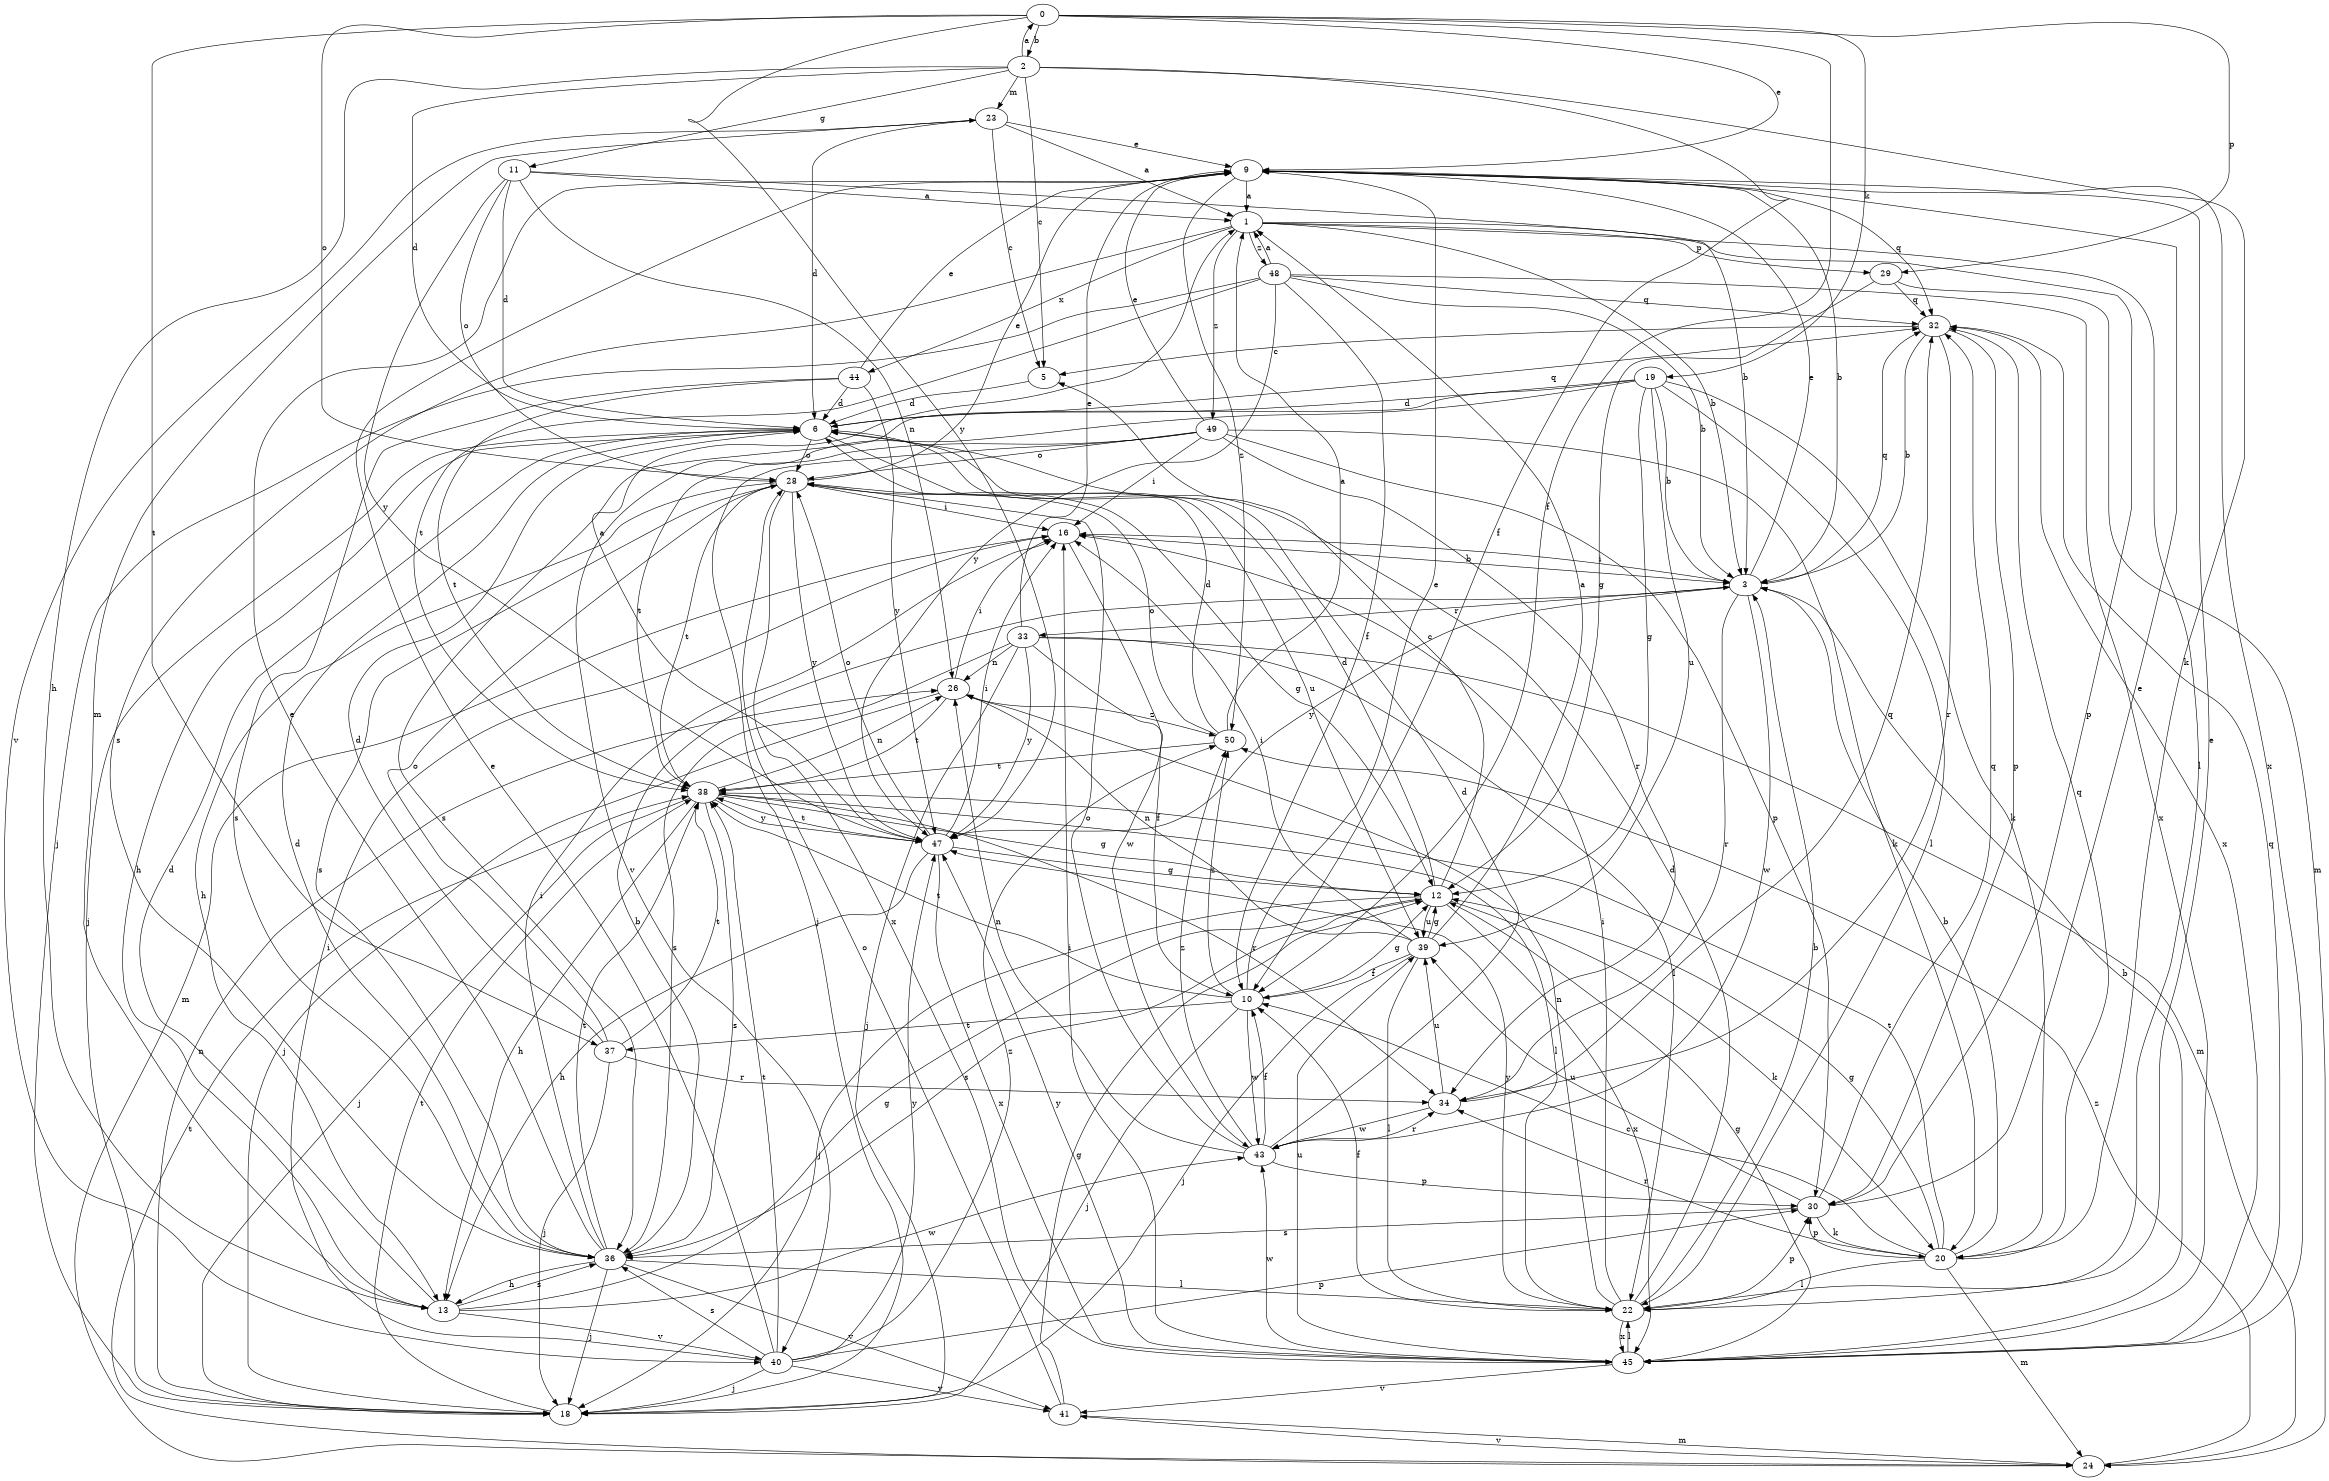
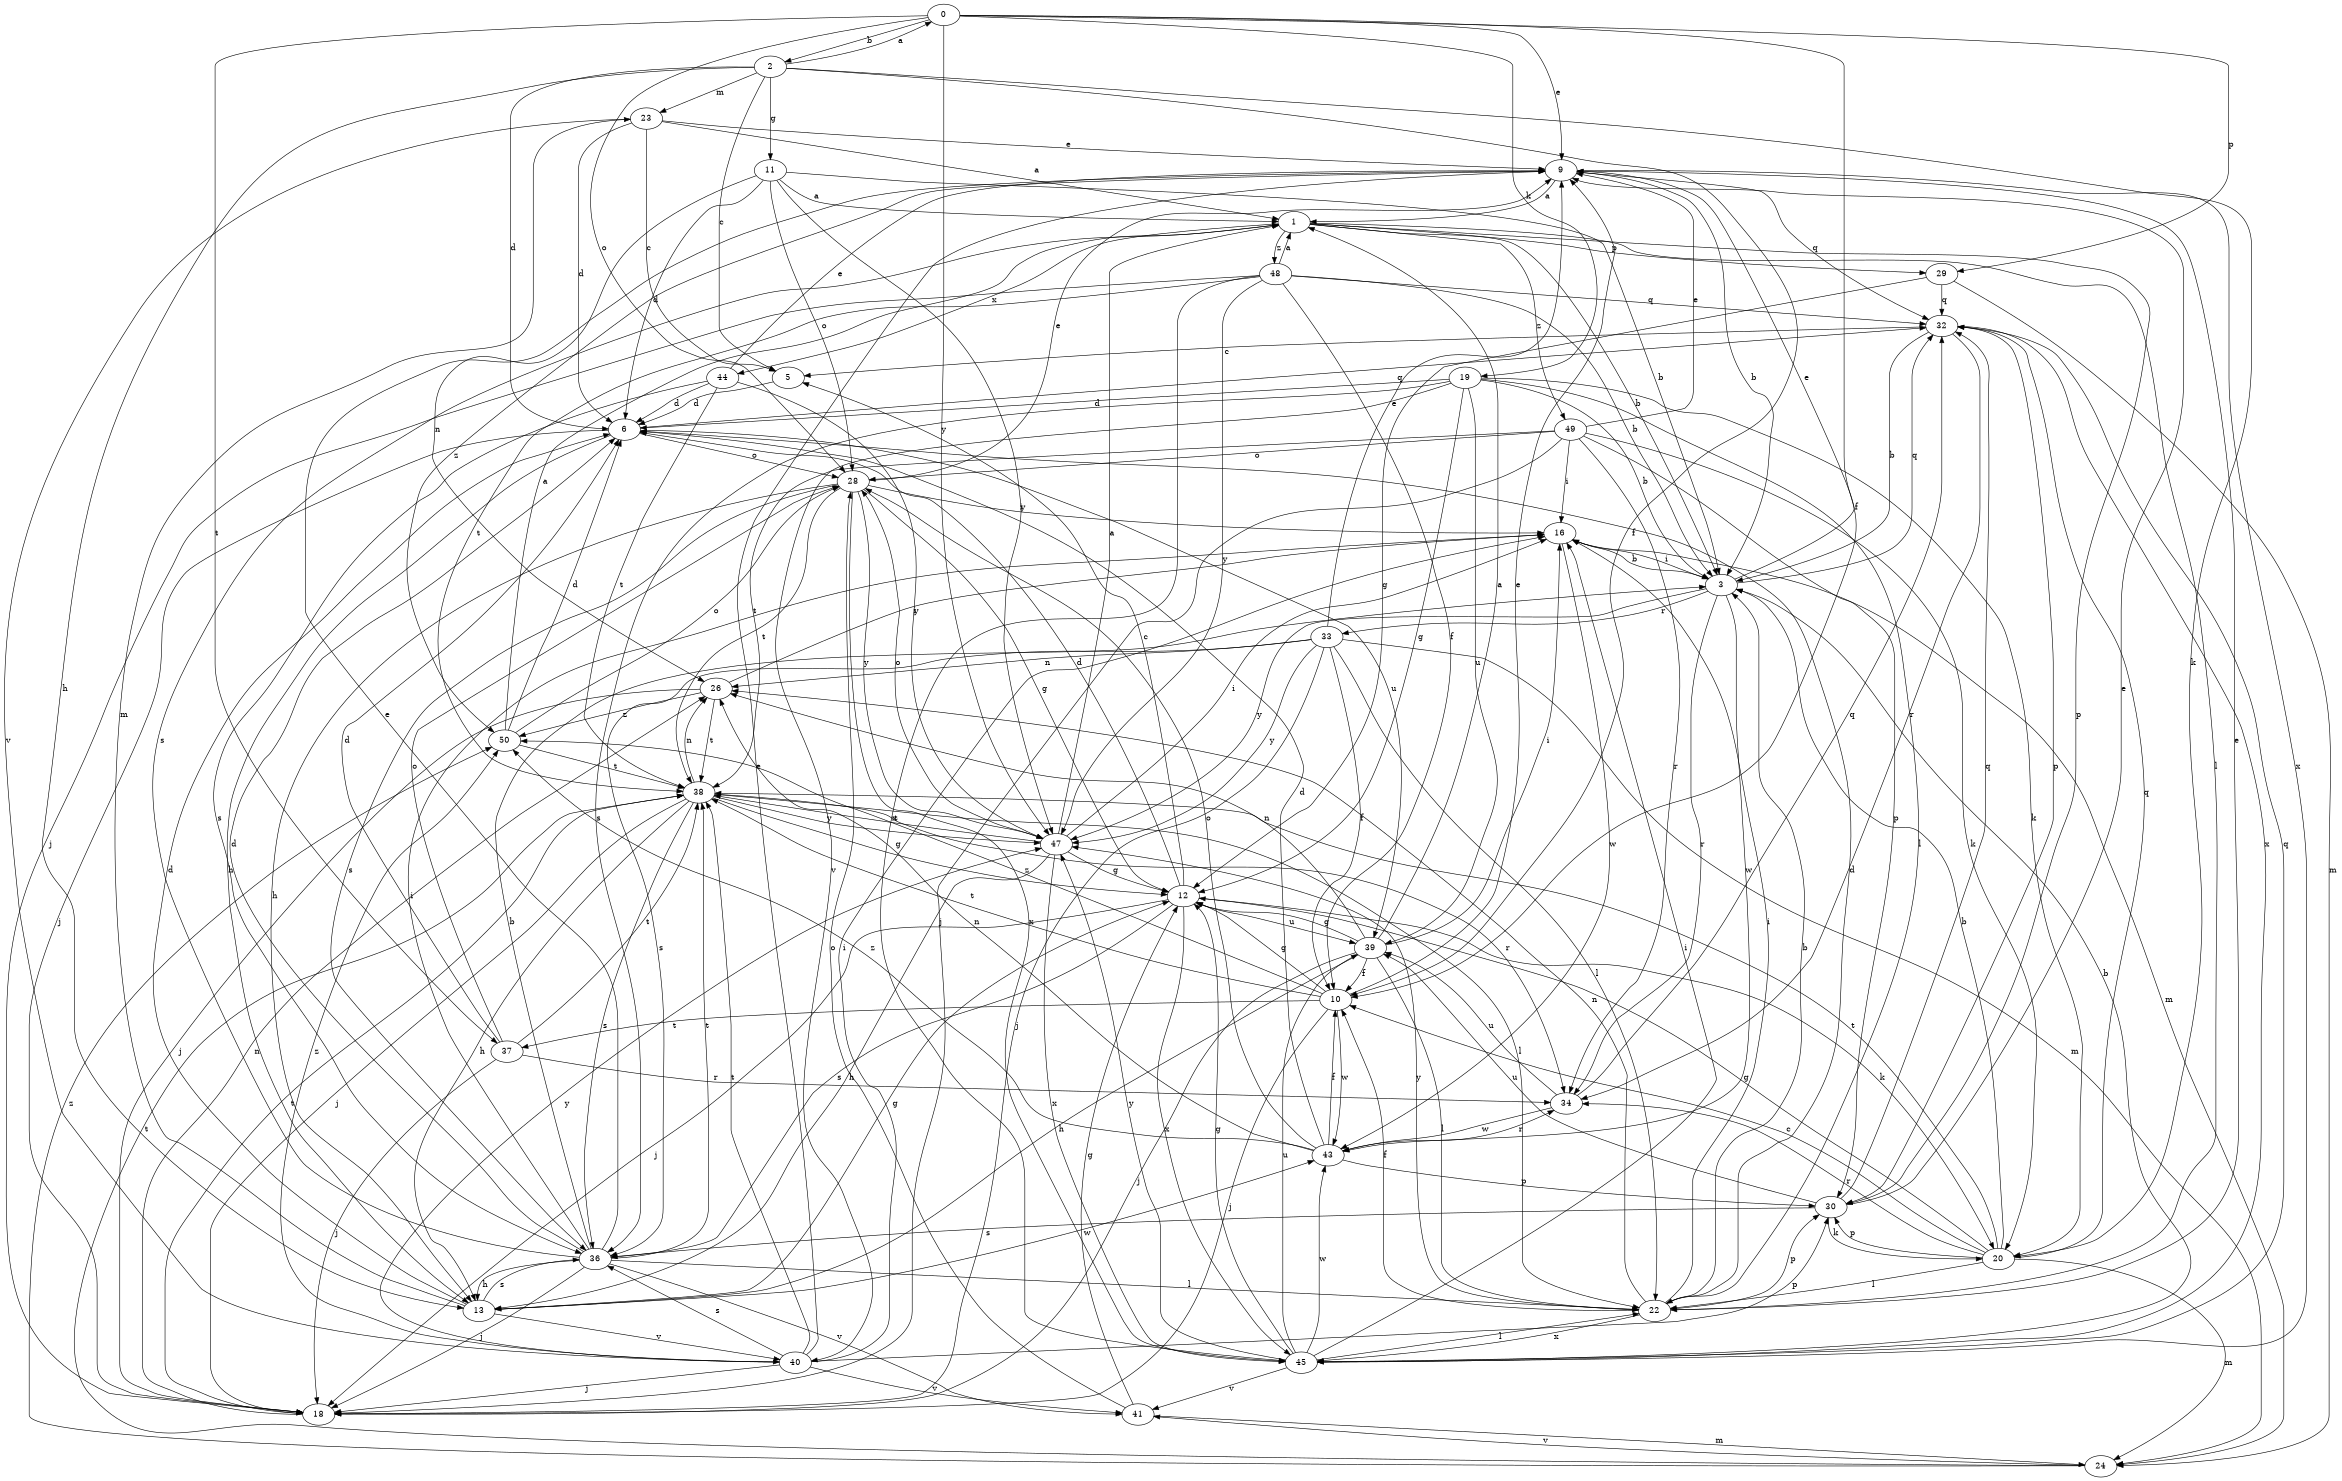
(268, 521) -> (299, 506)
none -> (954, 1201)
